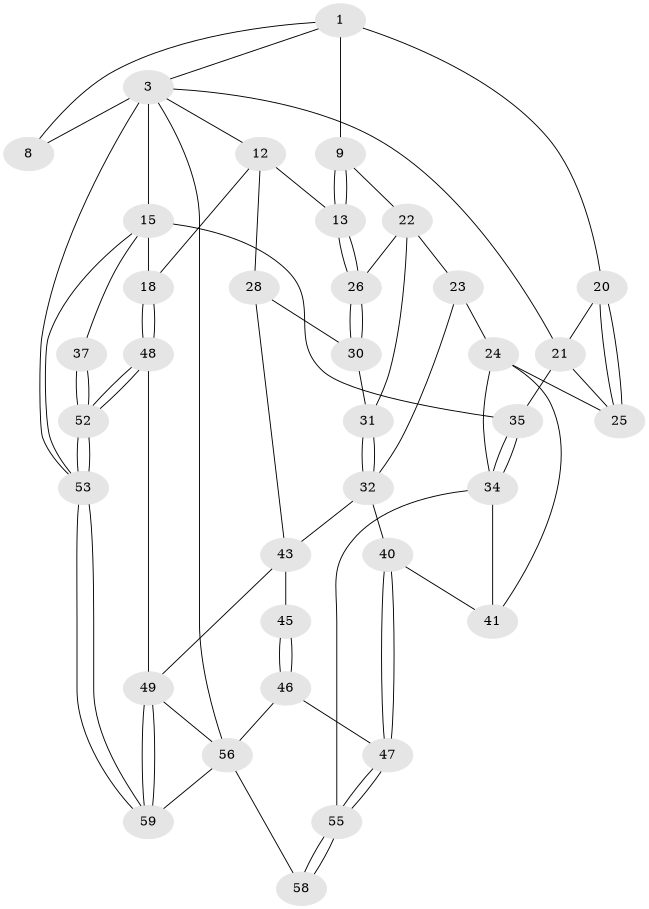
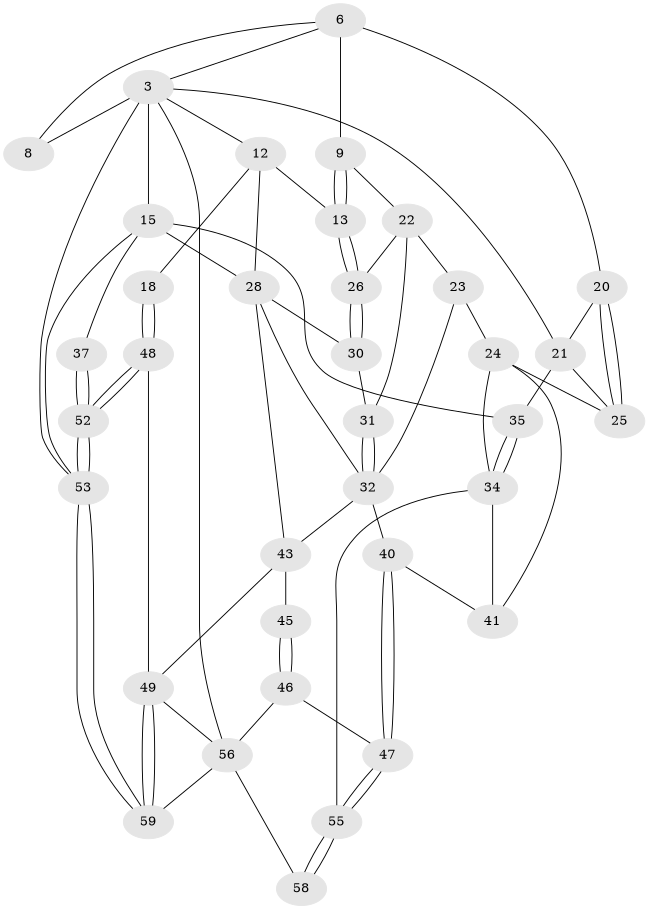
(340, 20) -> (340, 20)
(148, 254) -> (207, 257)
none -> (304, 391)
